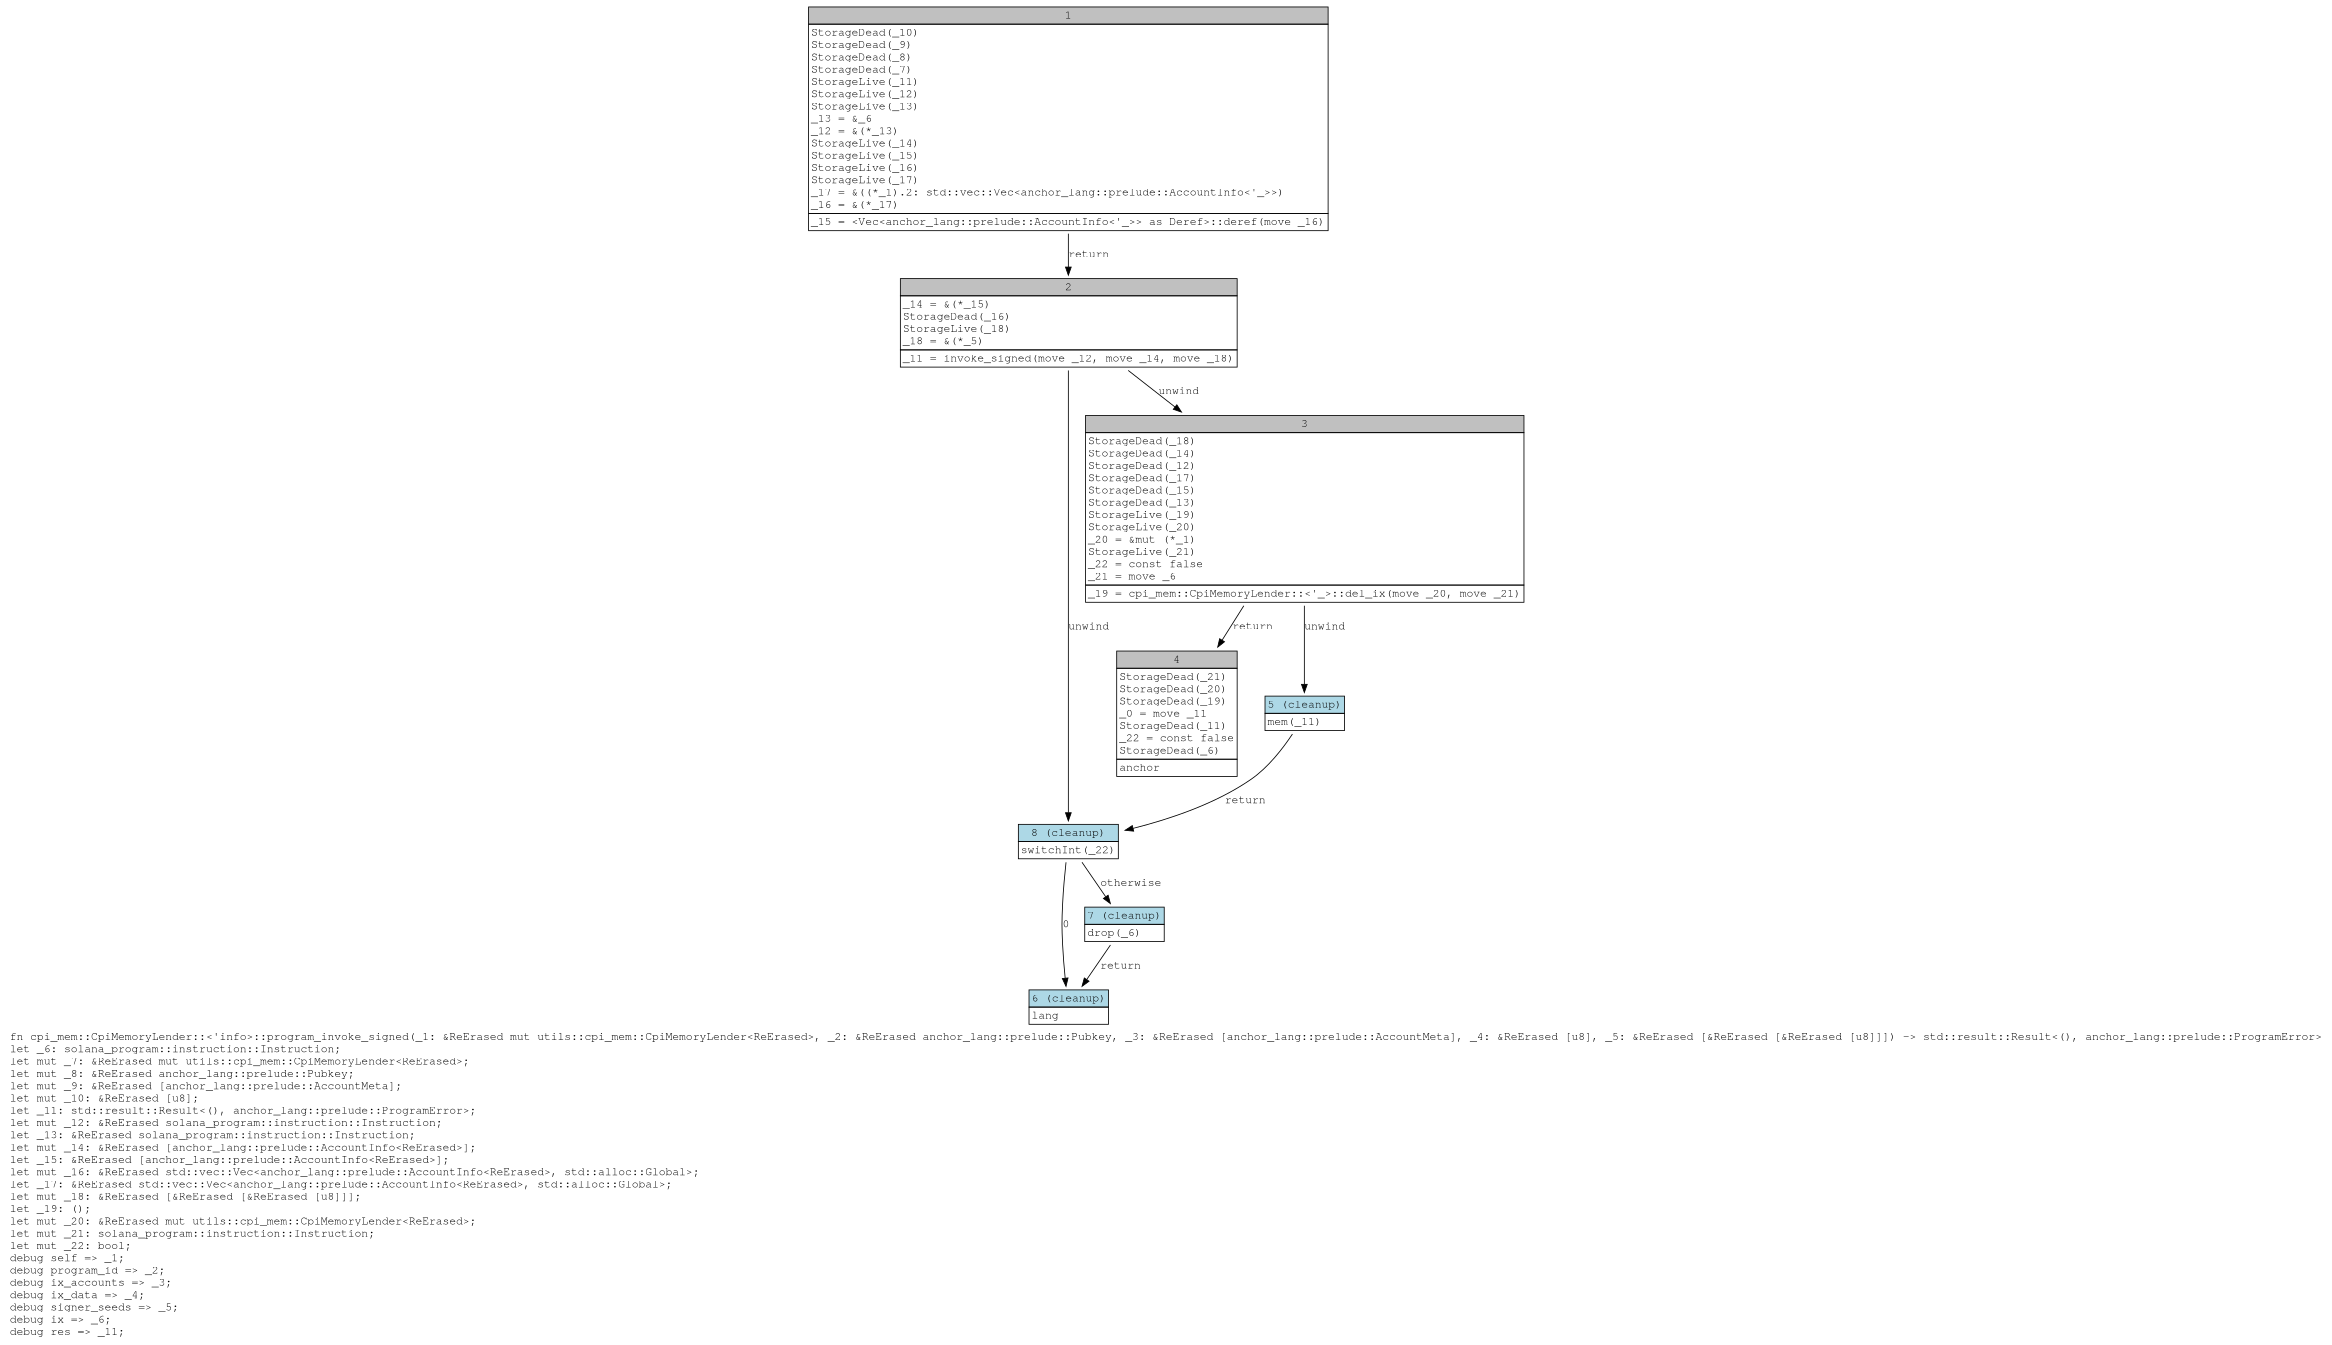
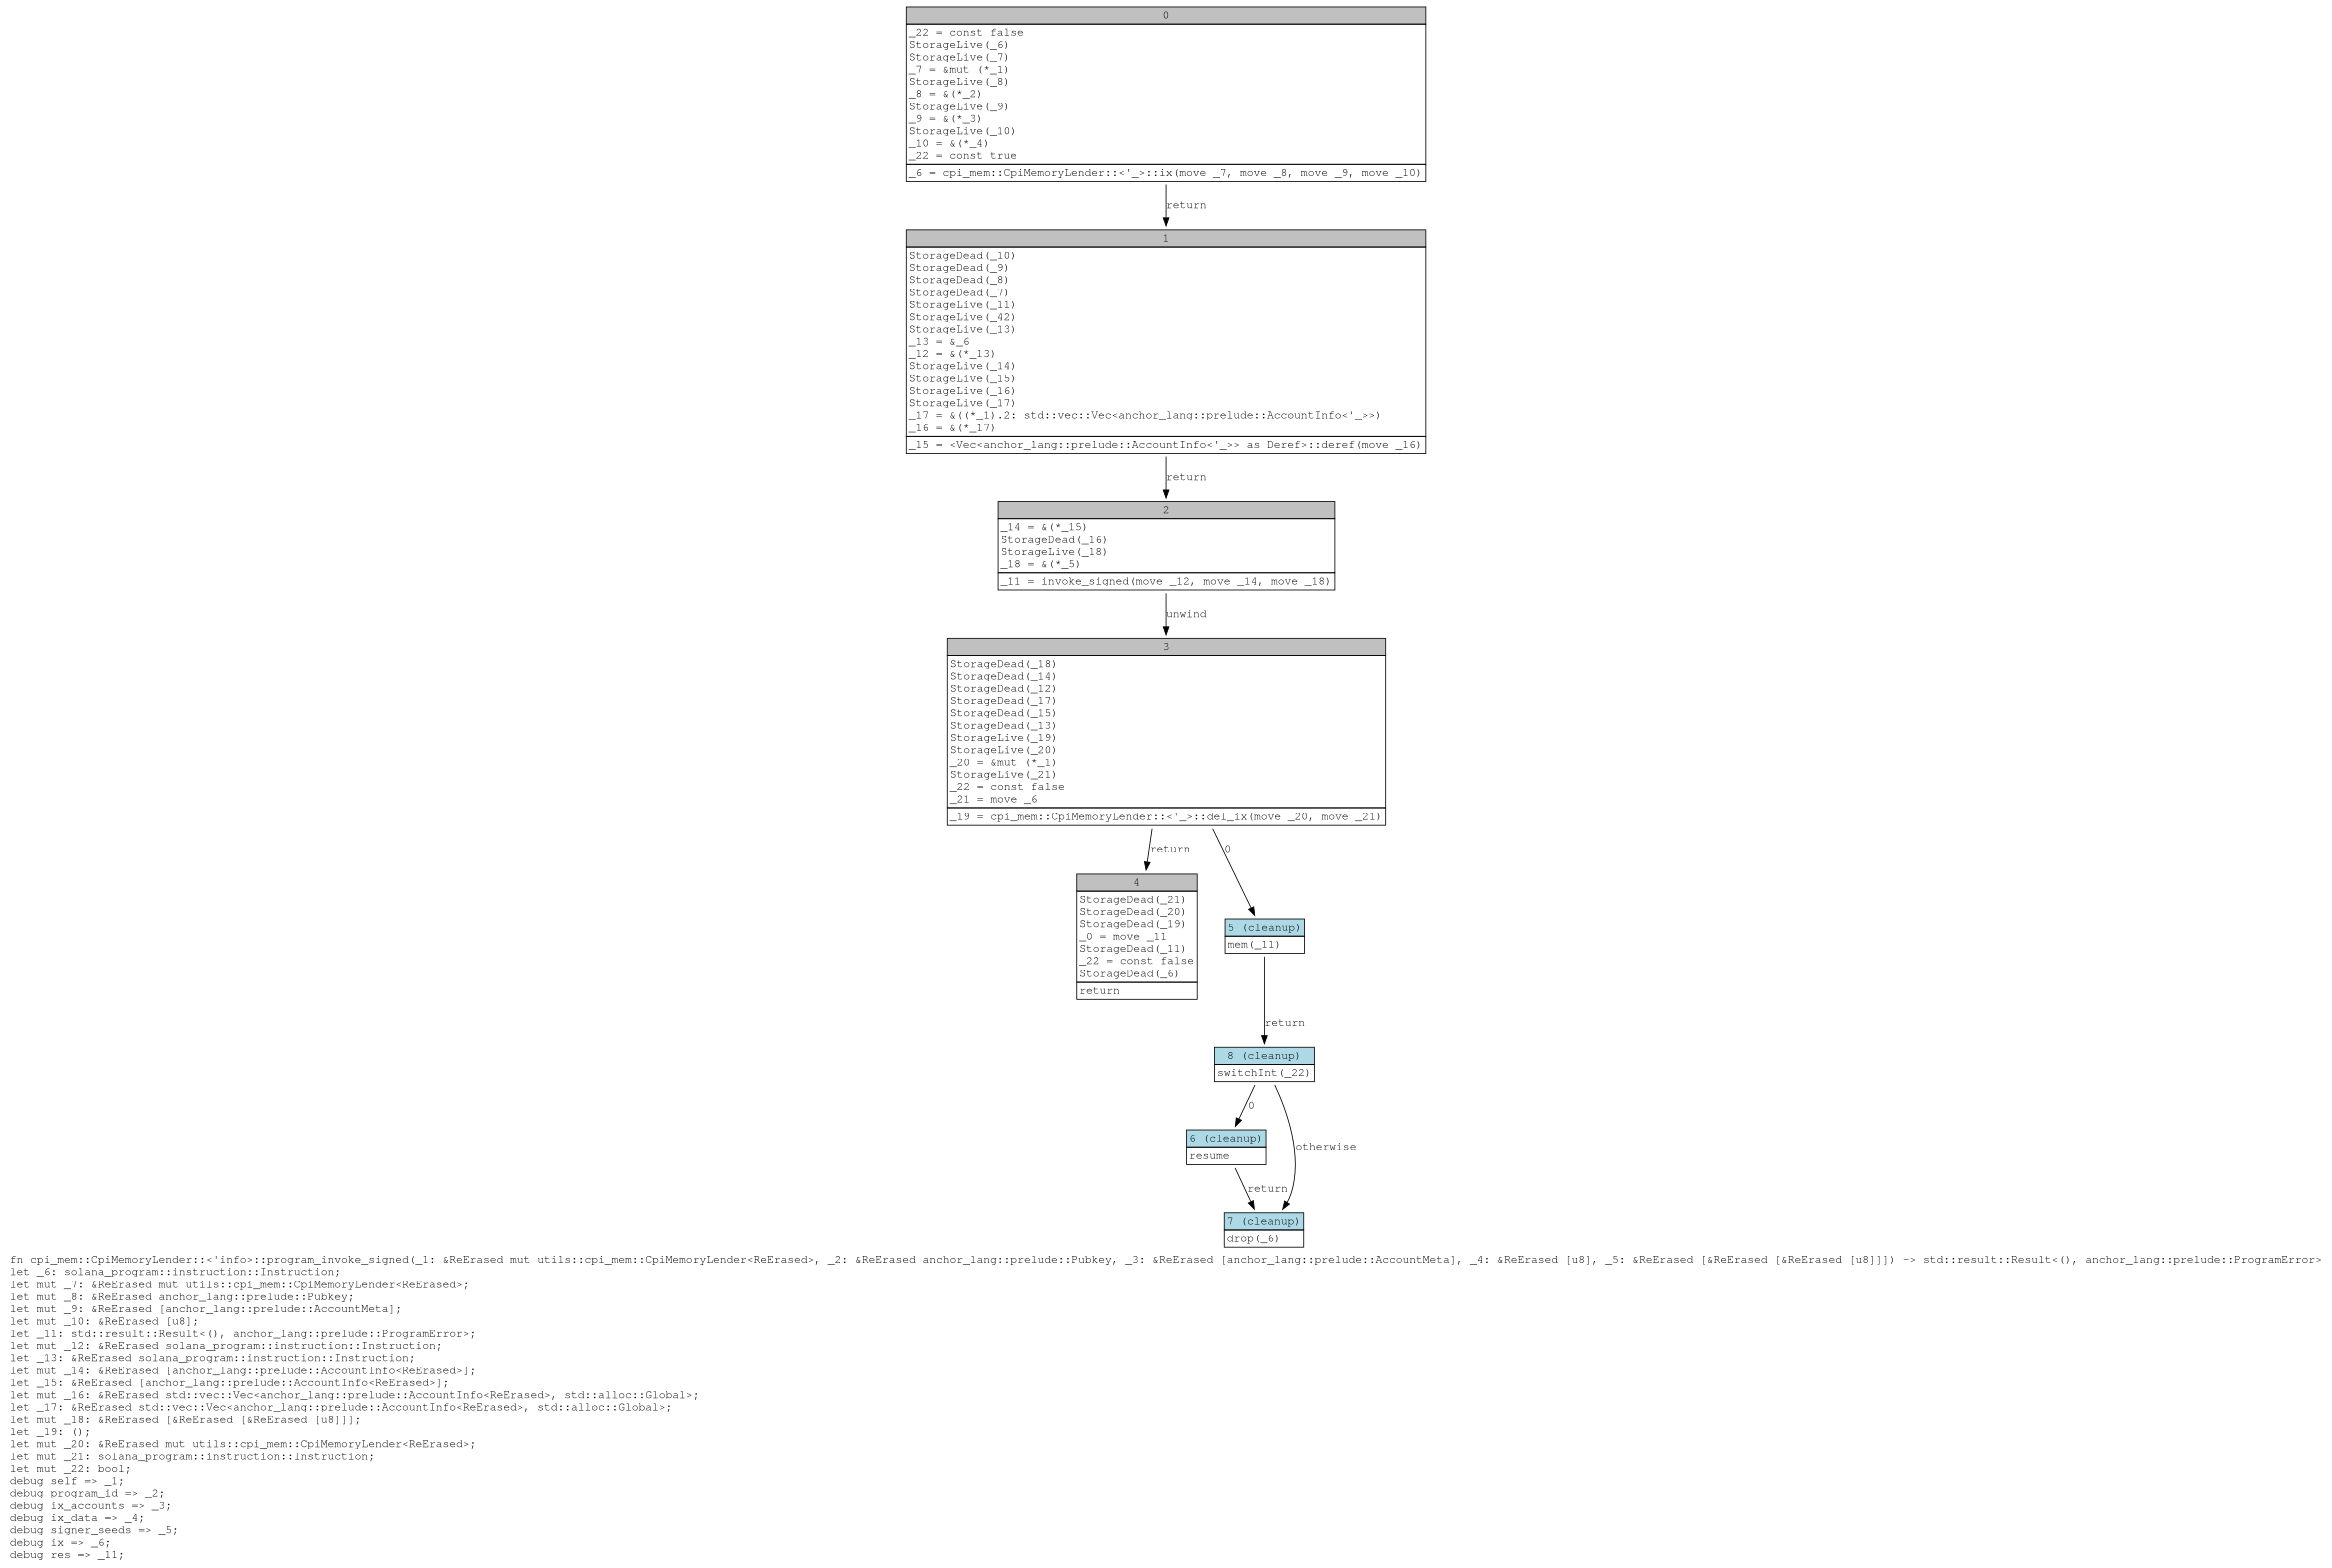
(866, 94) -> (963, 317)
none -> (1166, 94)
(1068, 592) -> none
(1325, 626) -> (1228, 849)
(1140, 767) -> (1100, 990)
(1099, 962) -> (1243, 1185)
(1045, 1015) -> (1210, 1155)
